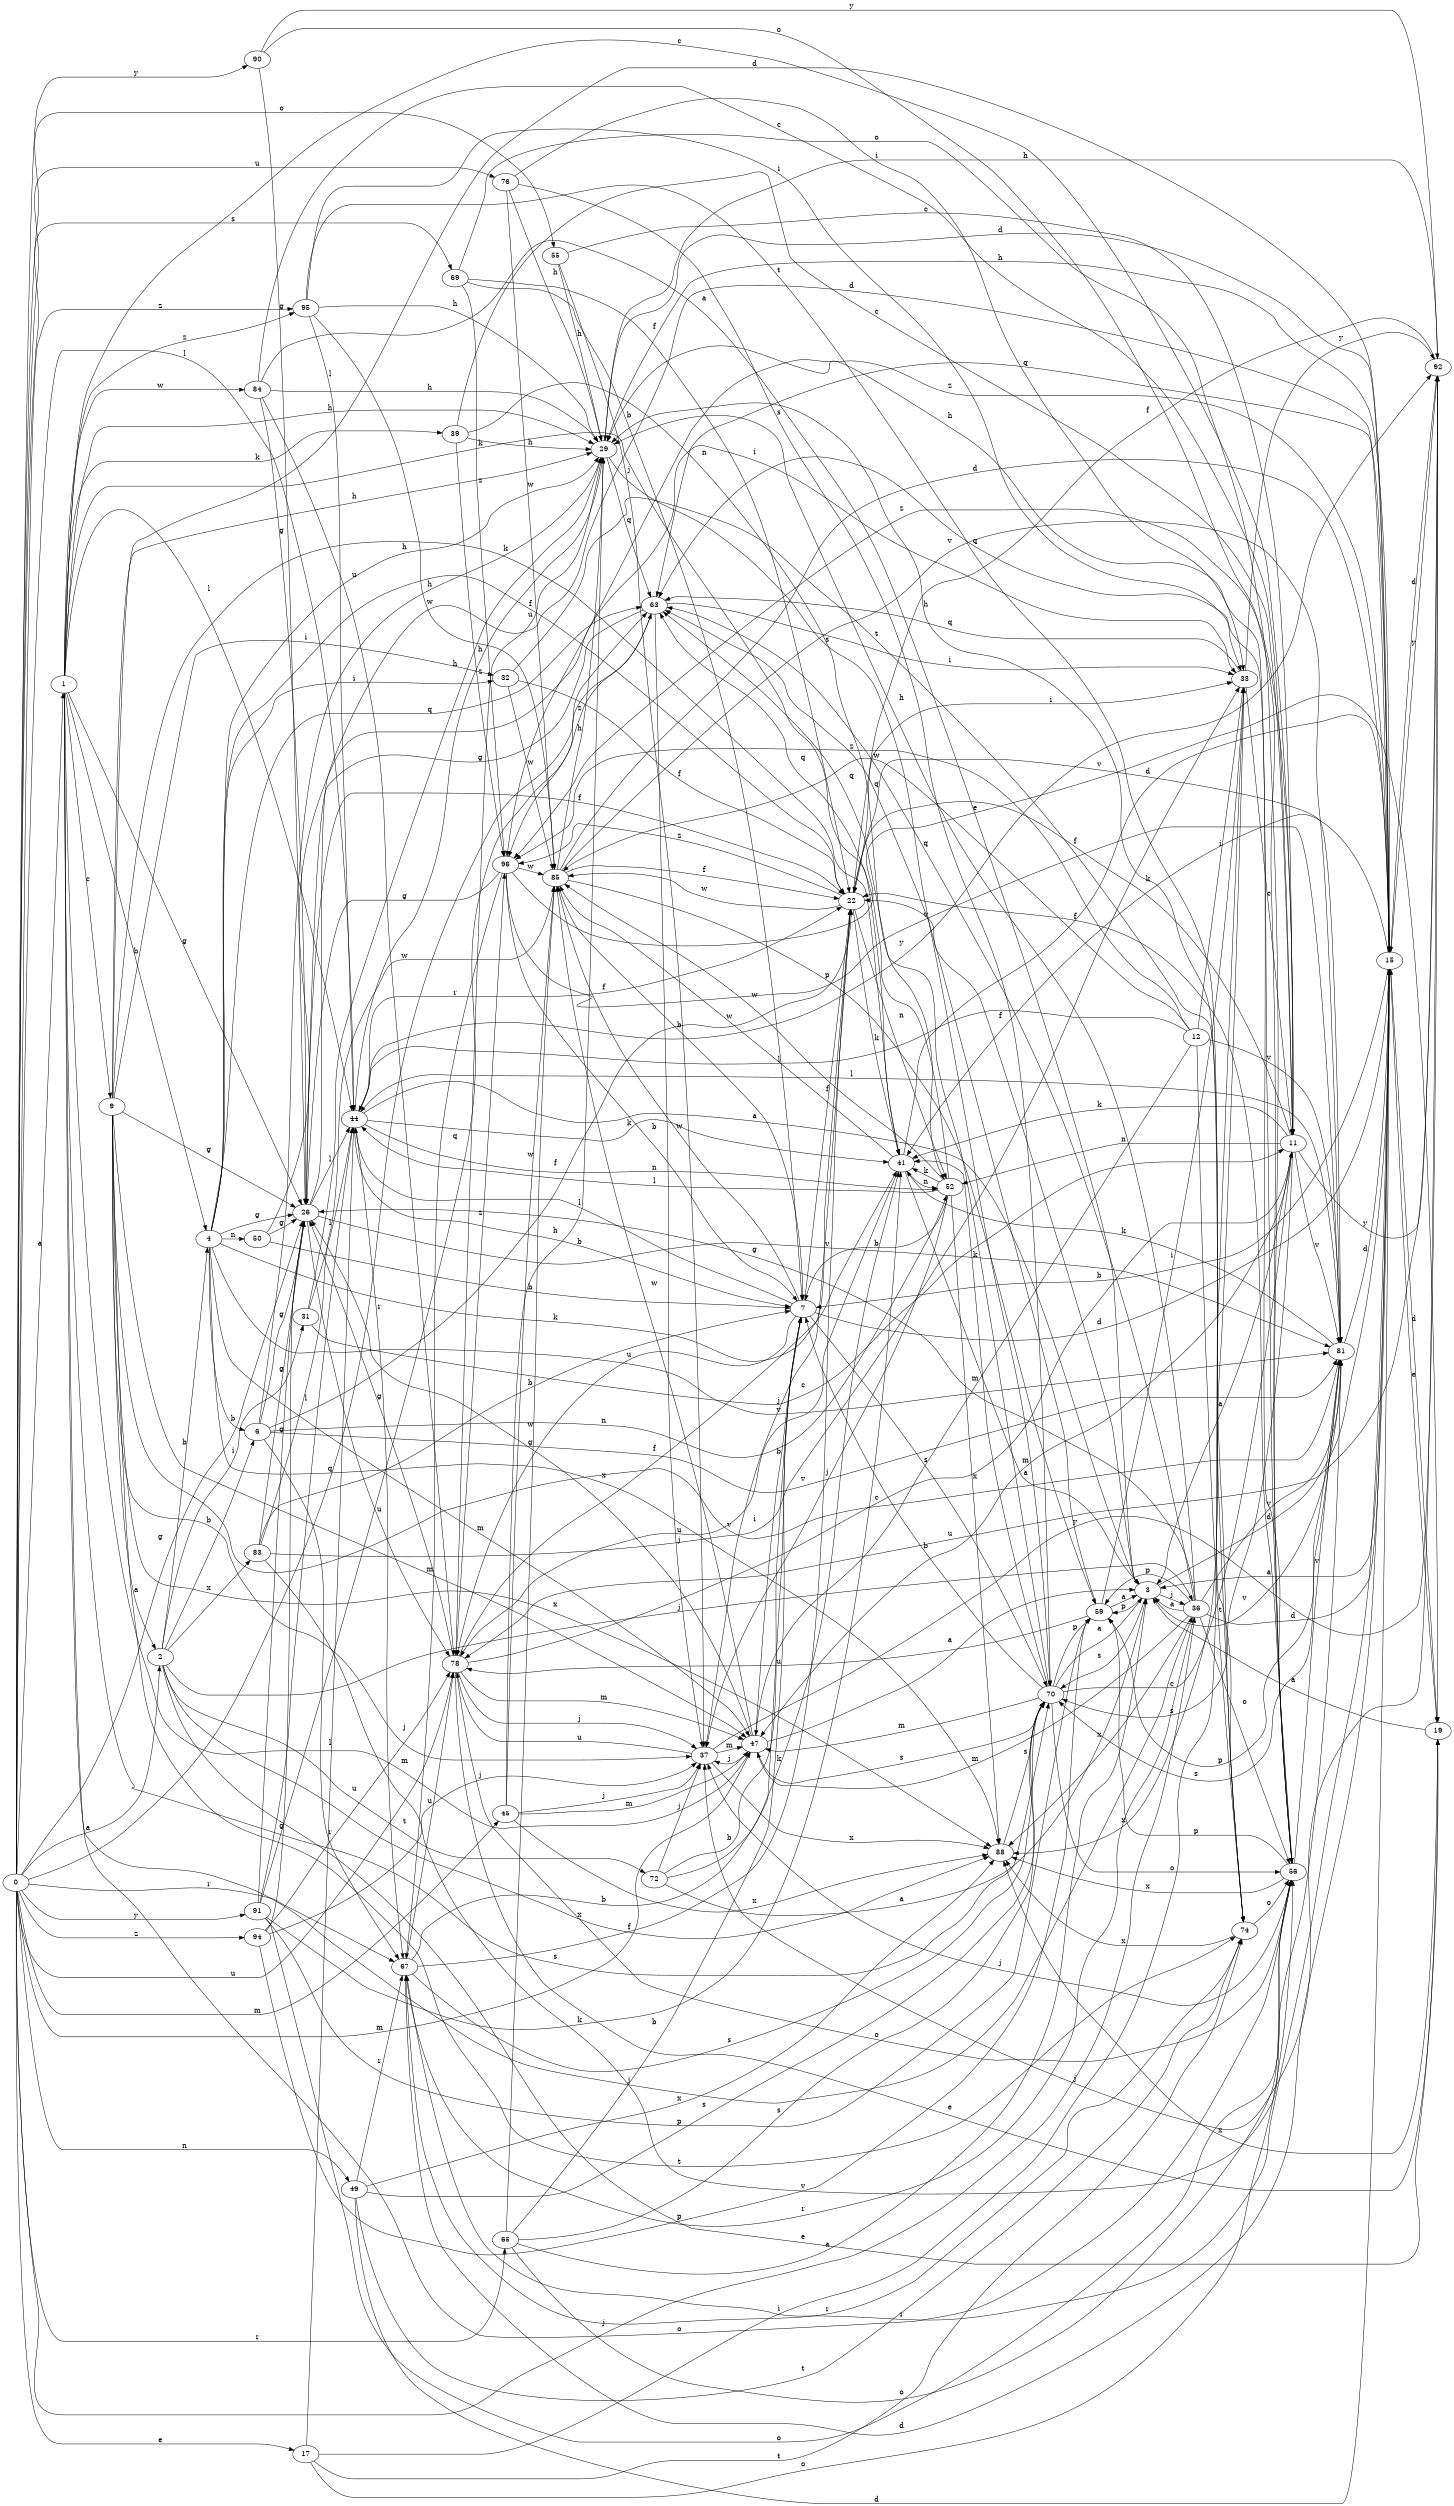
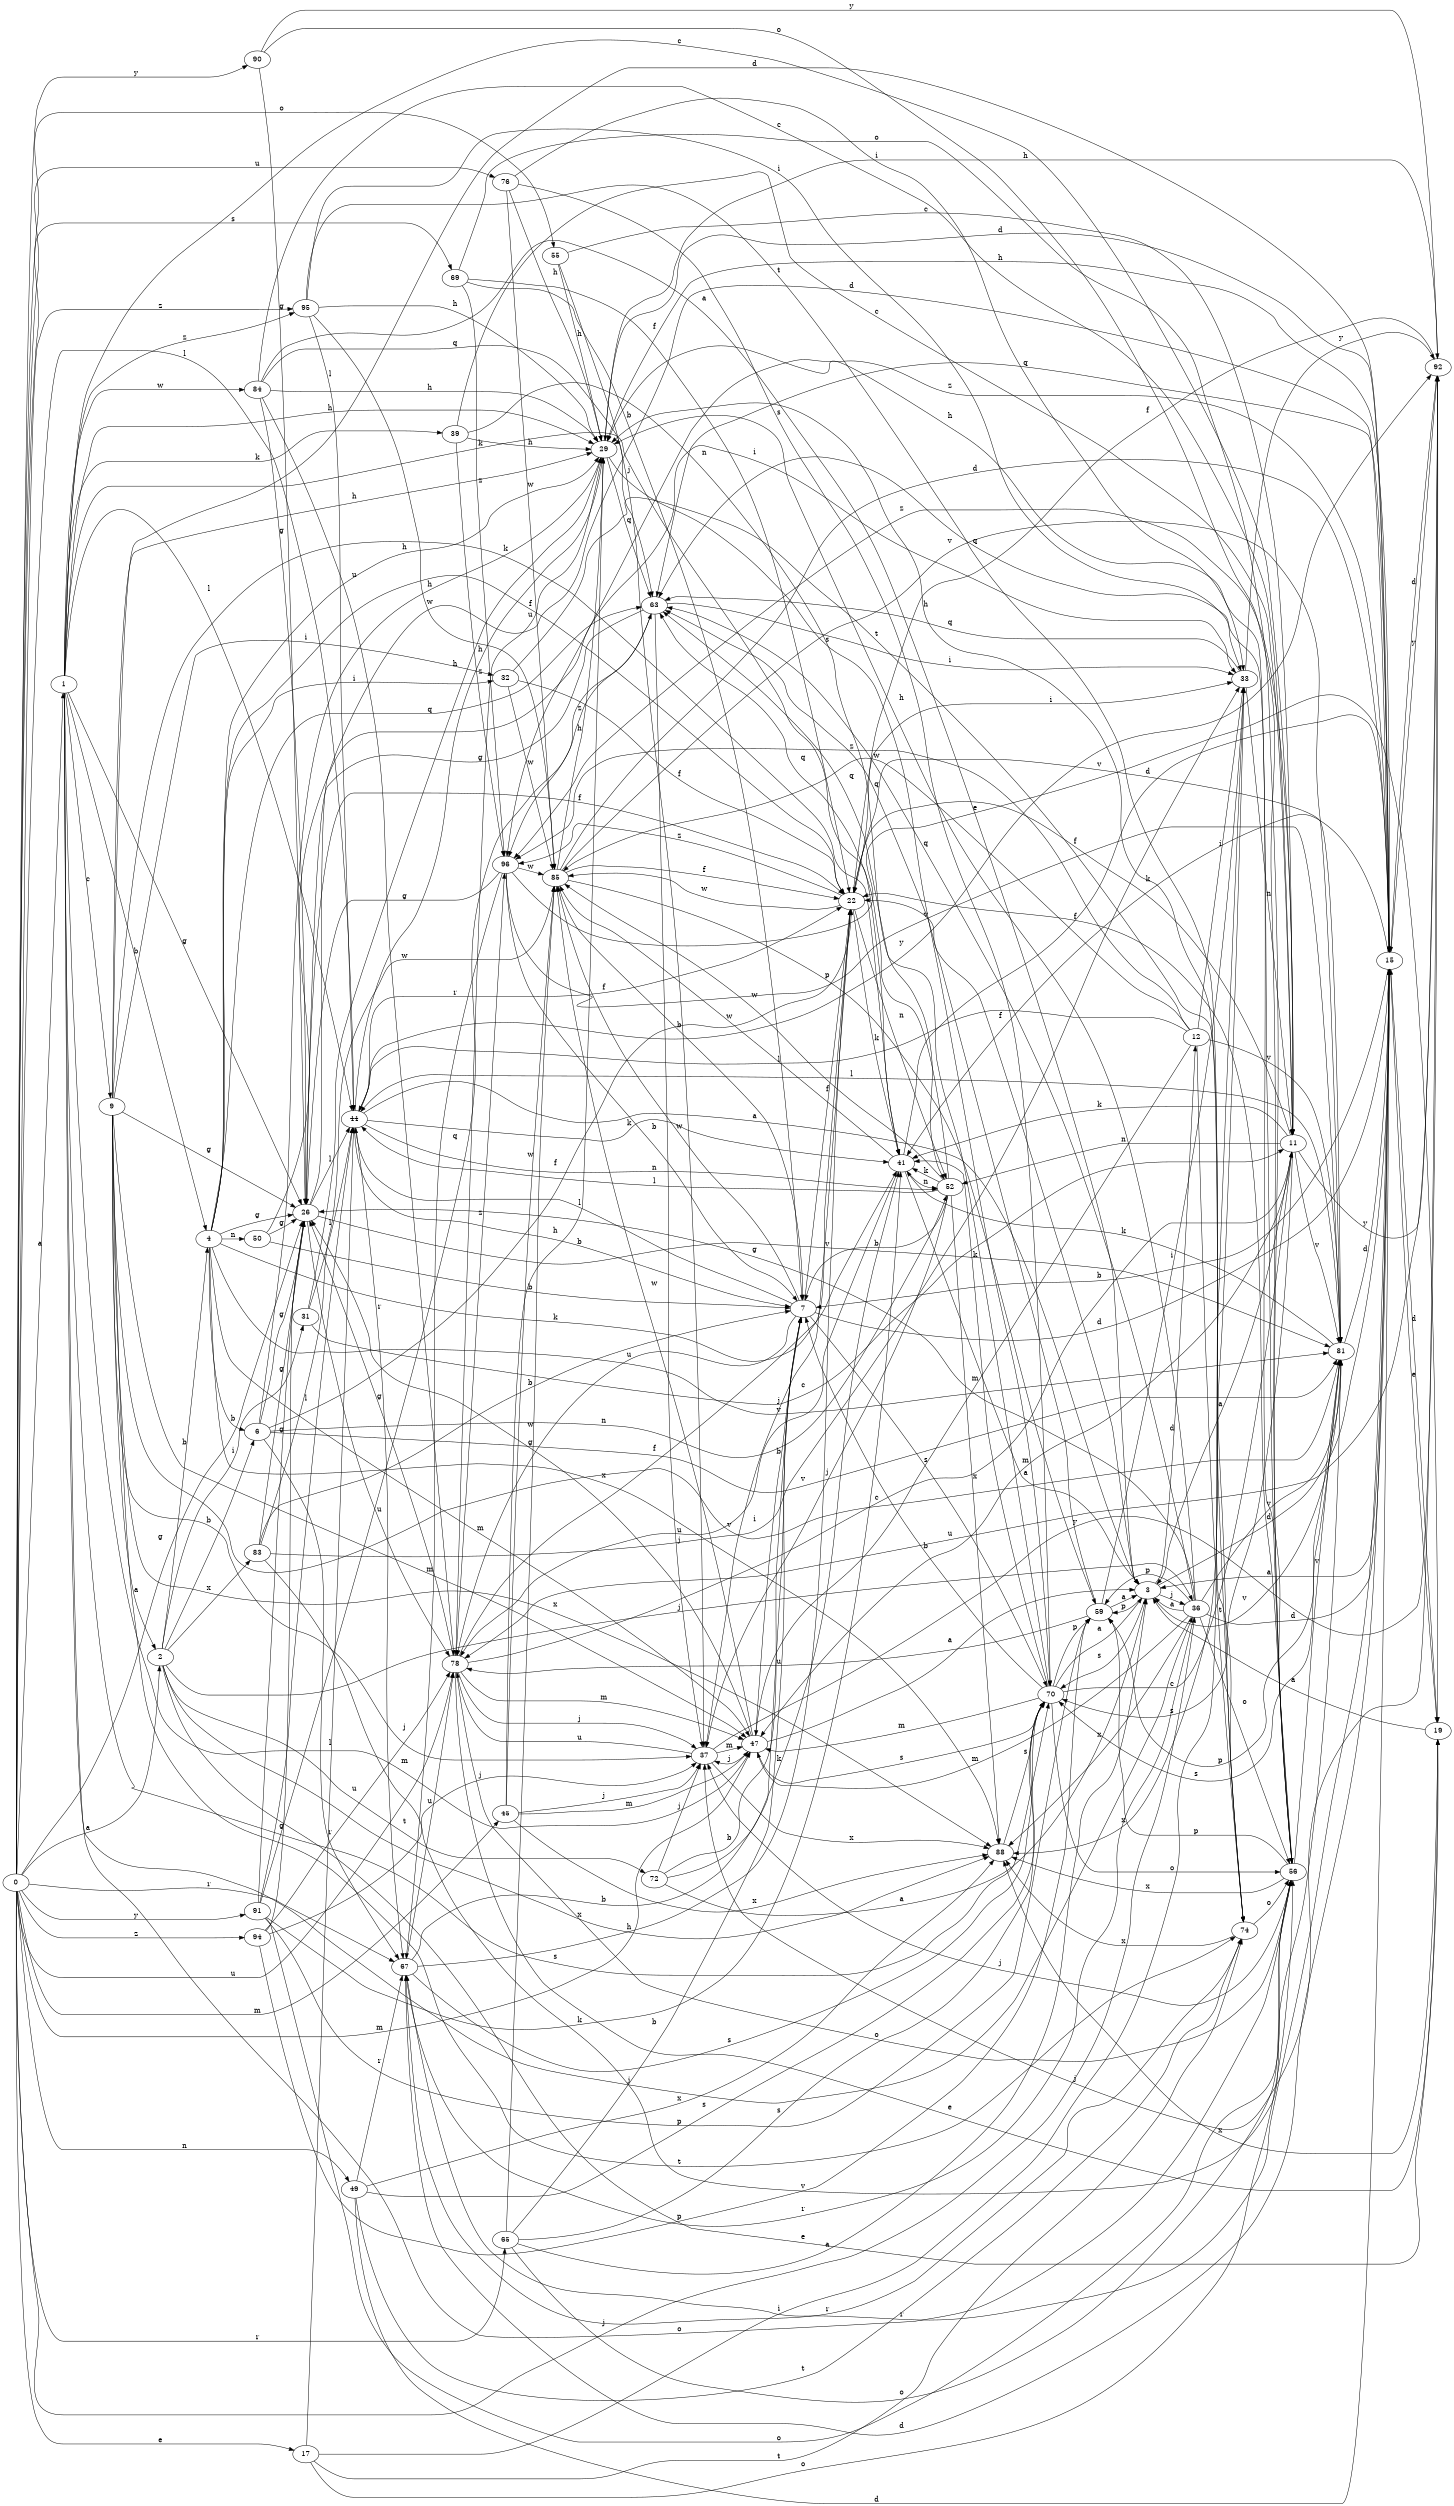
(1269, 894) -> (1269, 894)
(368, 1310) -> (532, 352)
none -> (1181, 1318)
(629, 1927) -> (629, 1927)
